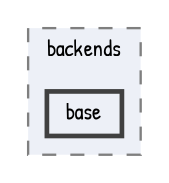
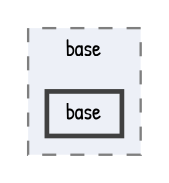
(84, 50) -> (84, 50)
